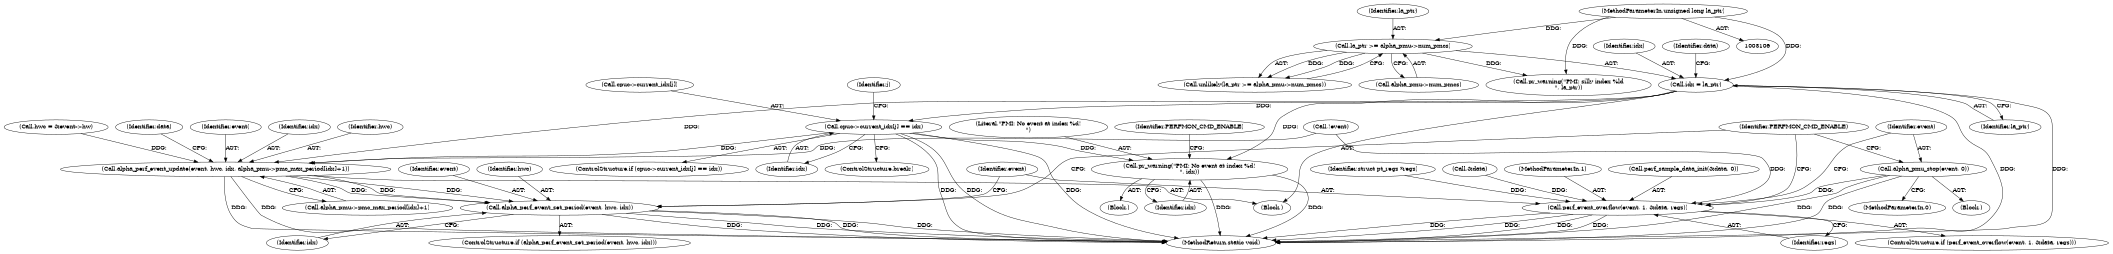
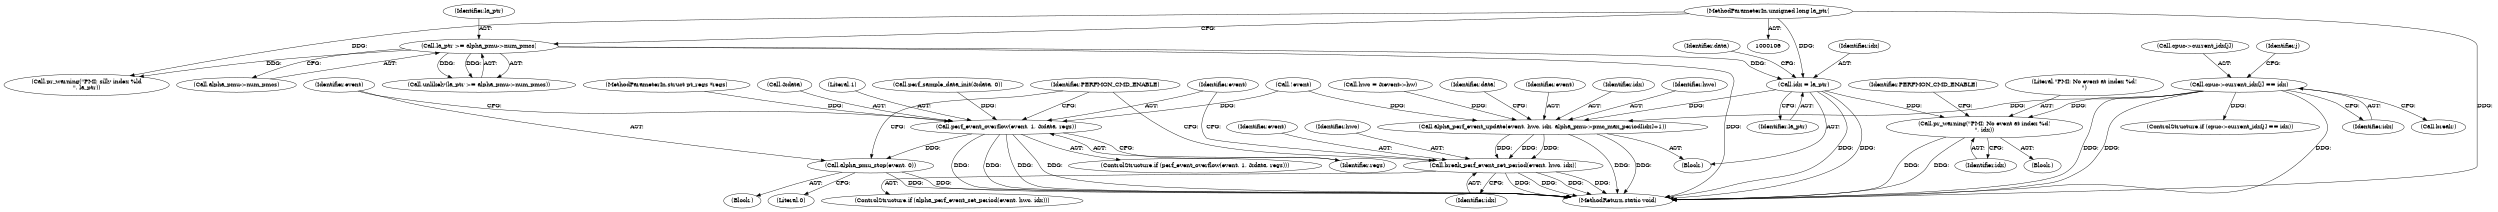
(1554, 29) -> (1209, 29)
(1757, 46) -> (1768, 46)
none -> (1222, 53)
(1378, 64) -> (491, 64)
(1612, 64) -> (1759, 64)
(1199, 104) -> none
(782, 148) -> (2239, 106)
(877, 169) -> (2438, 127)
(1373, 169) -> (667, 85)
(1553, 169) -> (842, 85)
none -> (2451, 173)
(1560, 190) -> (881, 106)
(1660, 190) -> (989, 106)
(1800, 196) -> (931, 144)
(367, 208) -> none
(560, 208) -> (1503, 166)
(1897, 208) -> (791, 201)
